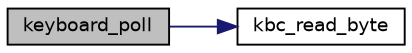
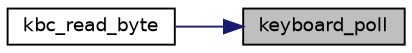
(194, 27) -> (199, 27)
